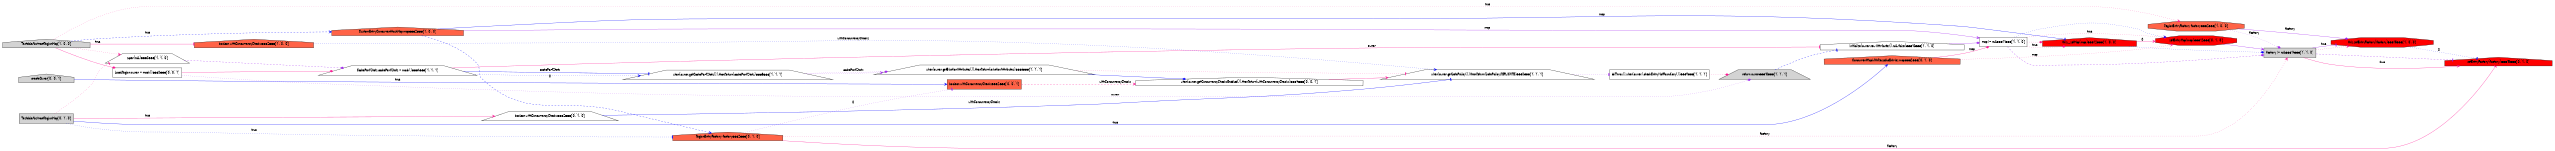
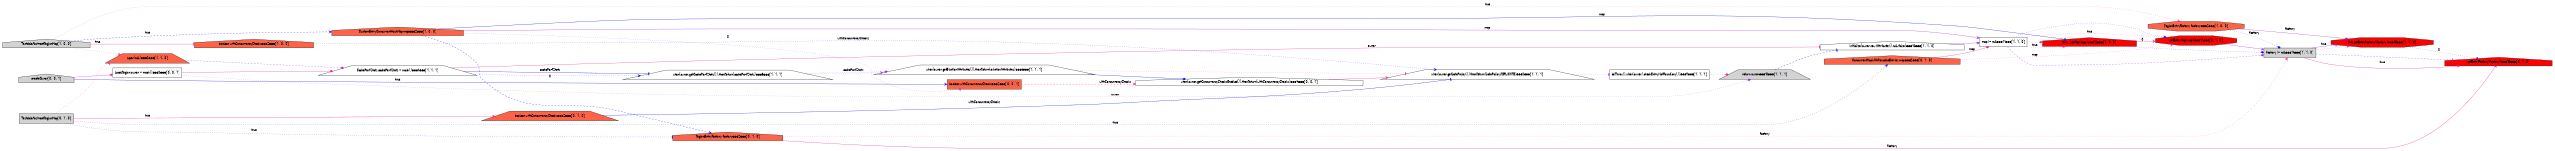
(2253, 36) -> (2253, 36)
(147, 58) -> (147, 58)
(83, 59) -> (91, 76)
(847, 109) -> (717, 44)
(550, 116) -> (550, 116)
(988, 125) -> (988, 125)
